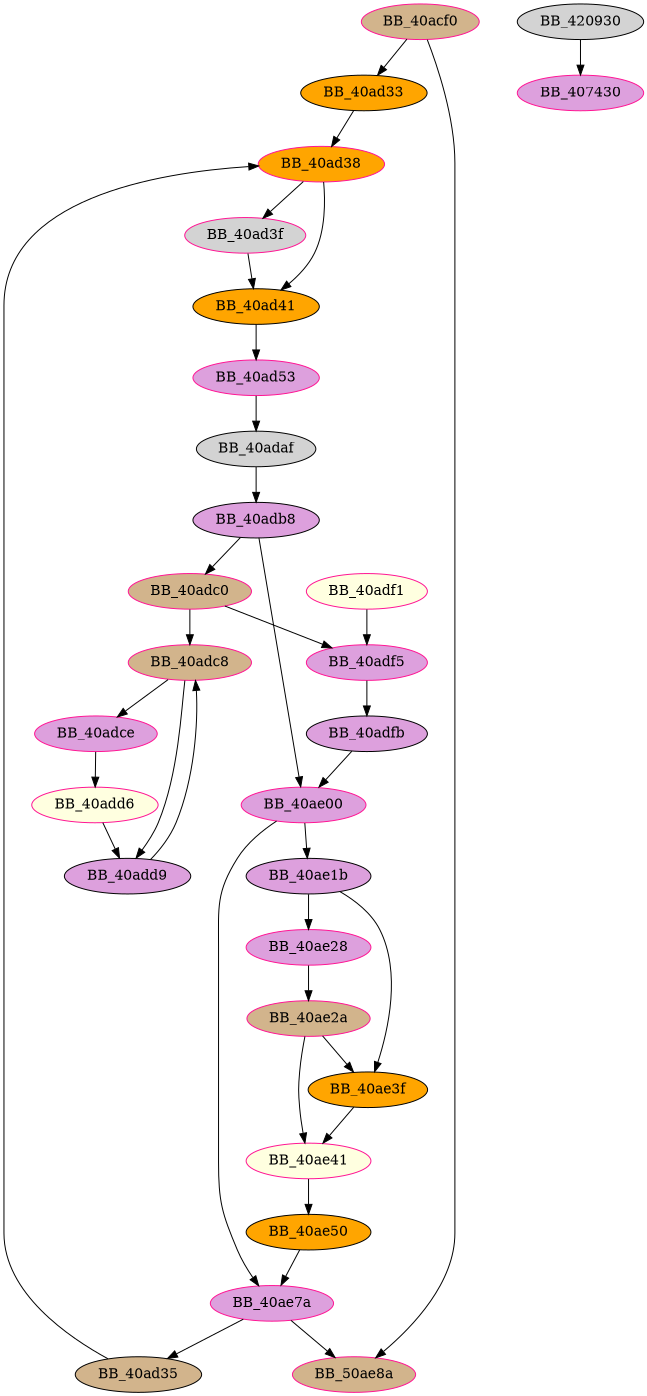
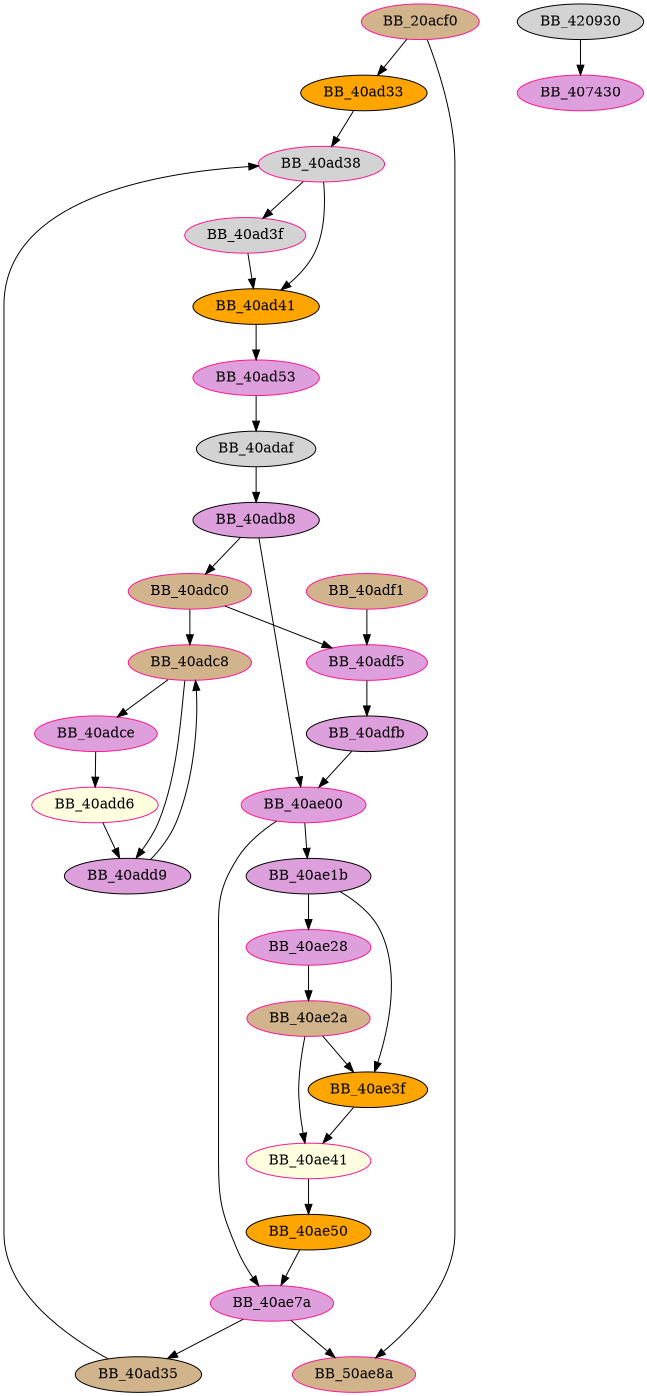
(420, 22) -> (420, 22)
(321, 164) -> (321, 164)
(367, 591) -> (367, 591)
